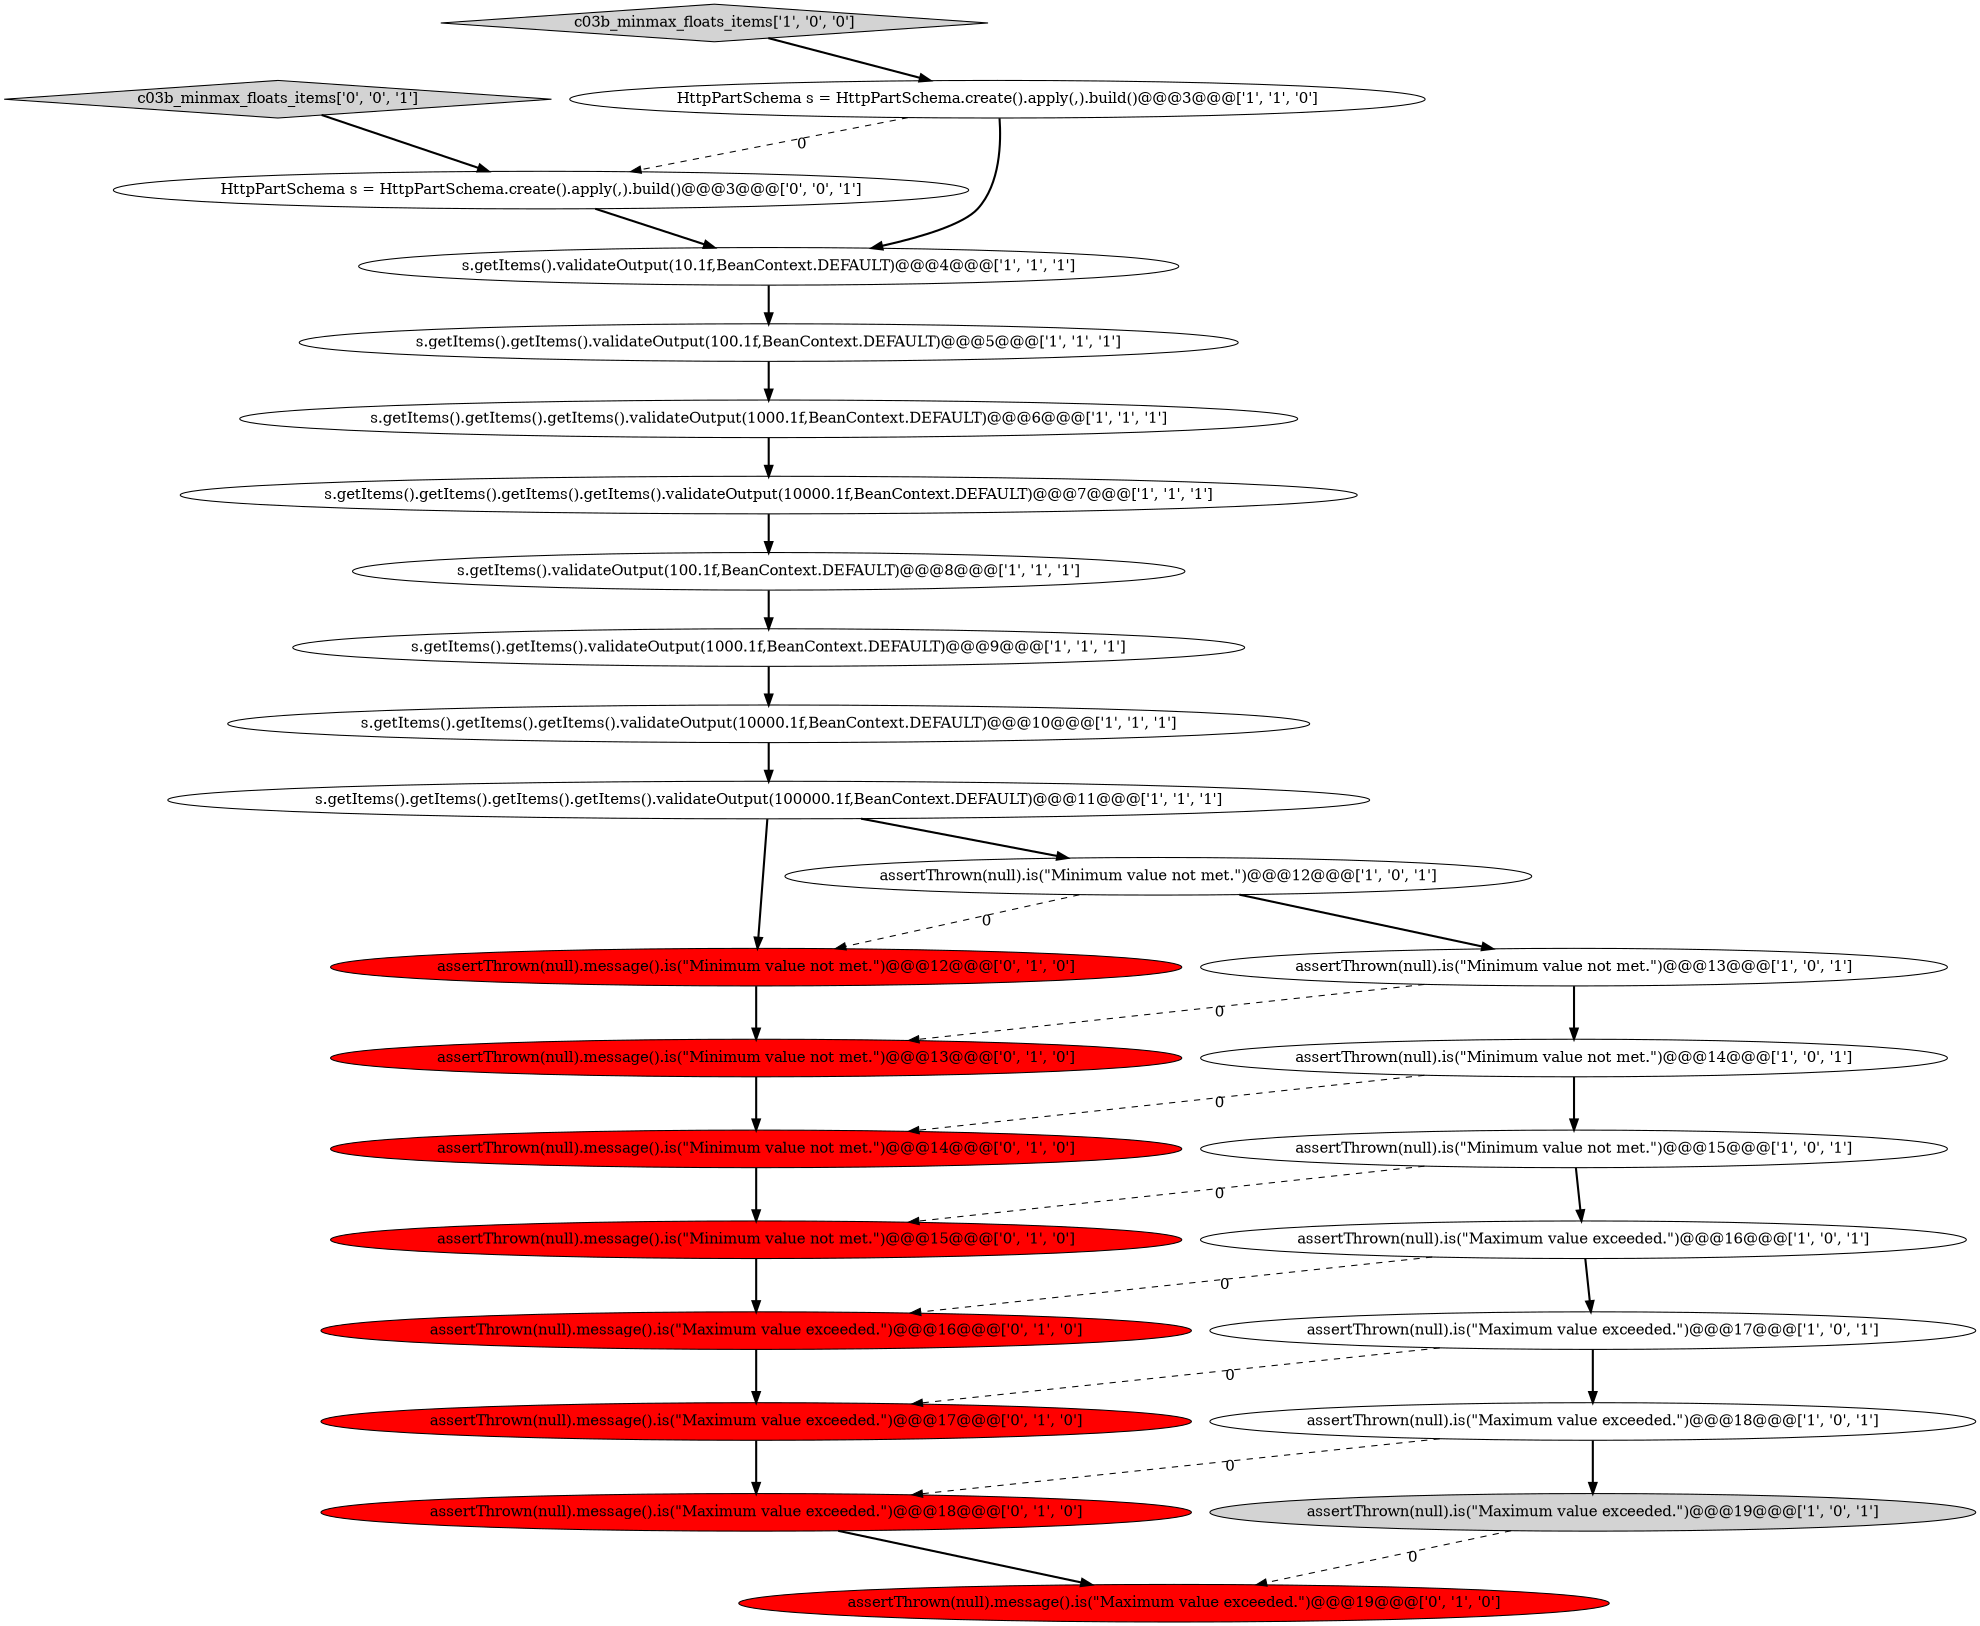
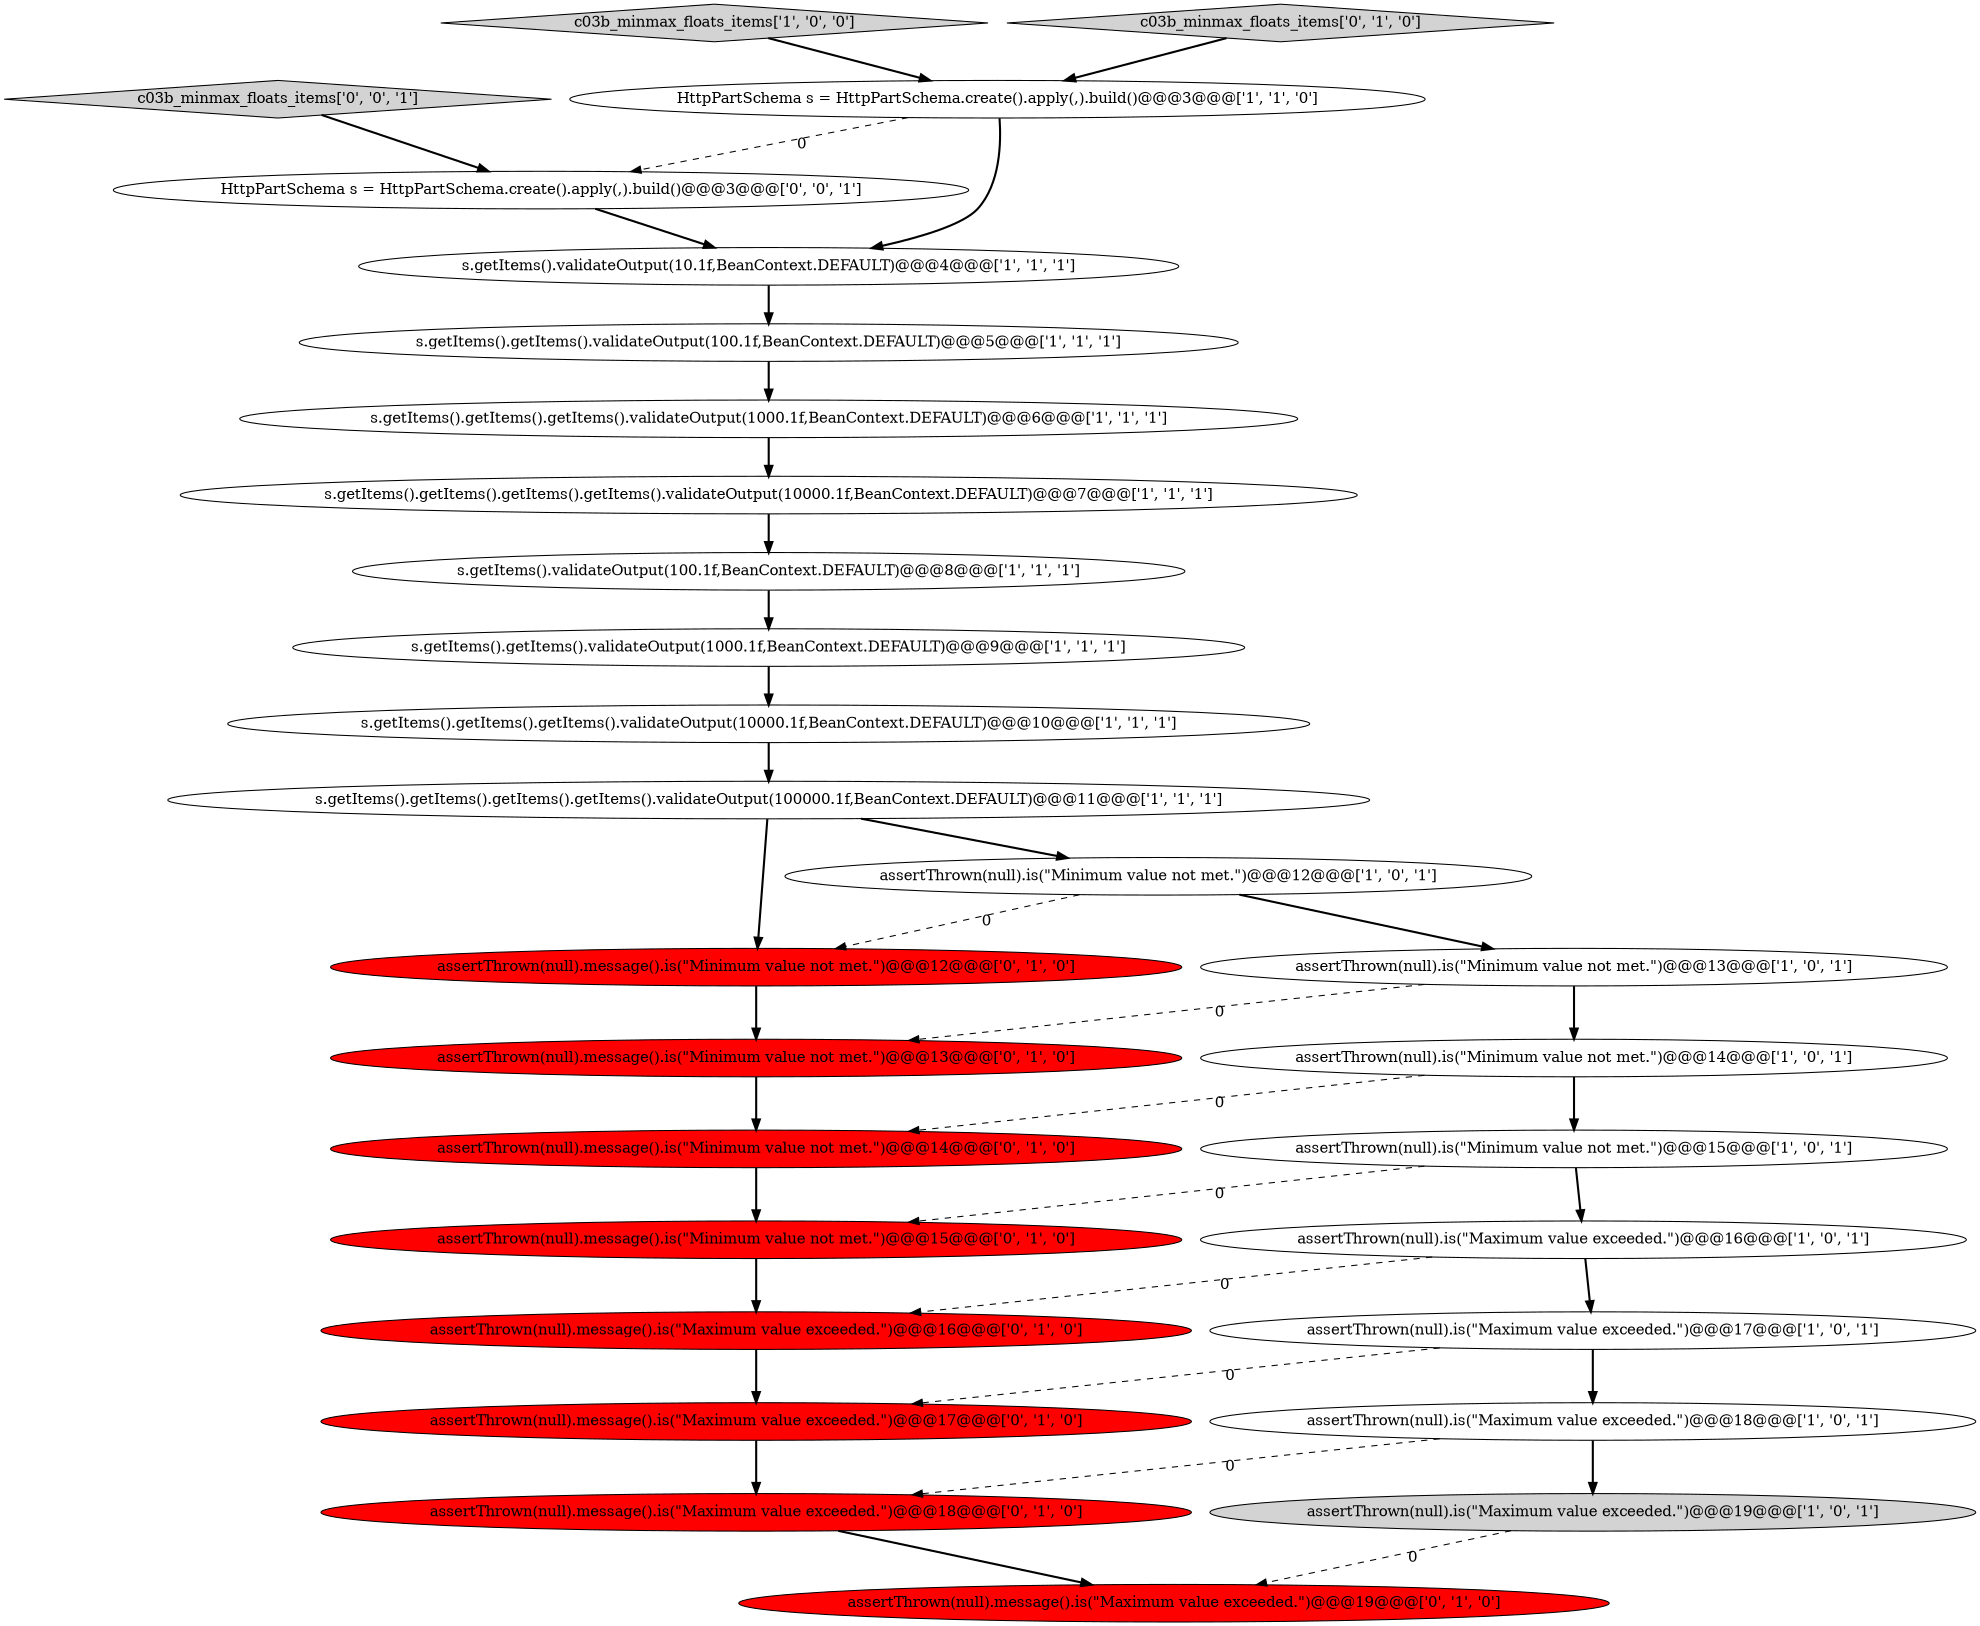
none -> (1280, 23)
